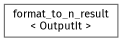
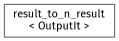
(61, 21) -> (59, 21)
